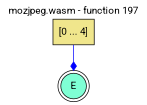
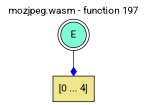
(74, 53) -> (74, 59)
